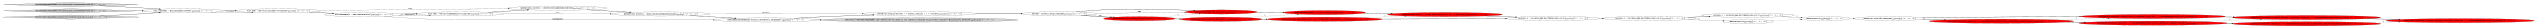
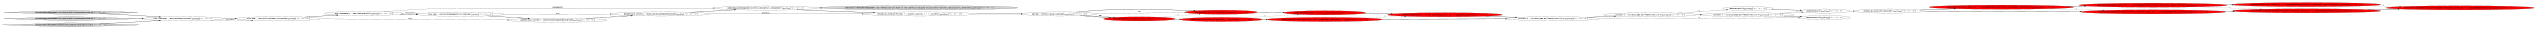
none -> (1825, 18)
(1786, 20) -> (1786, 10)
